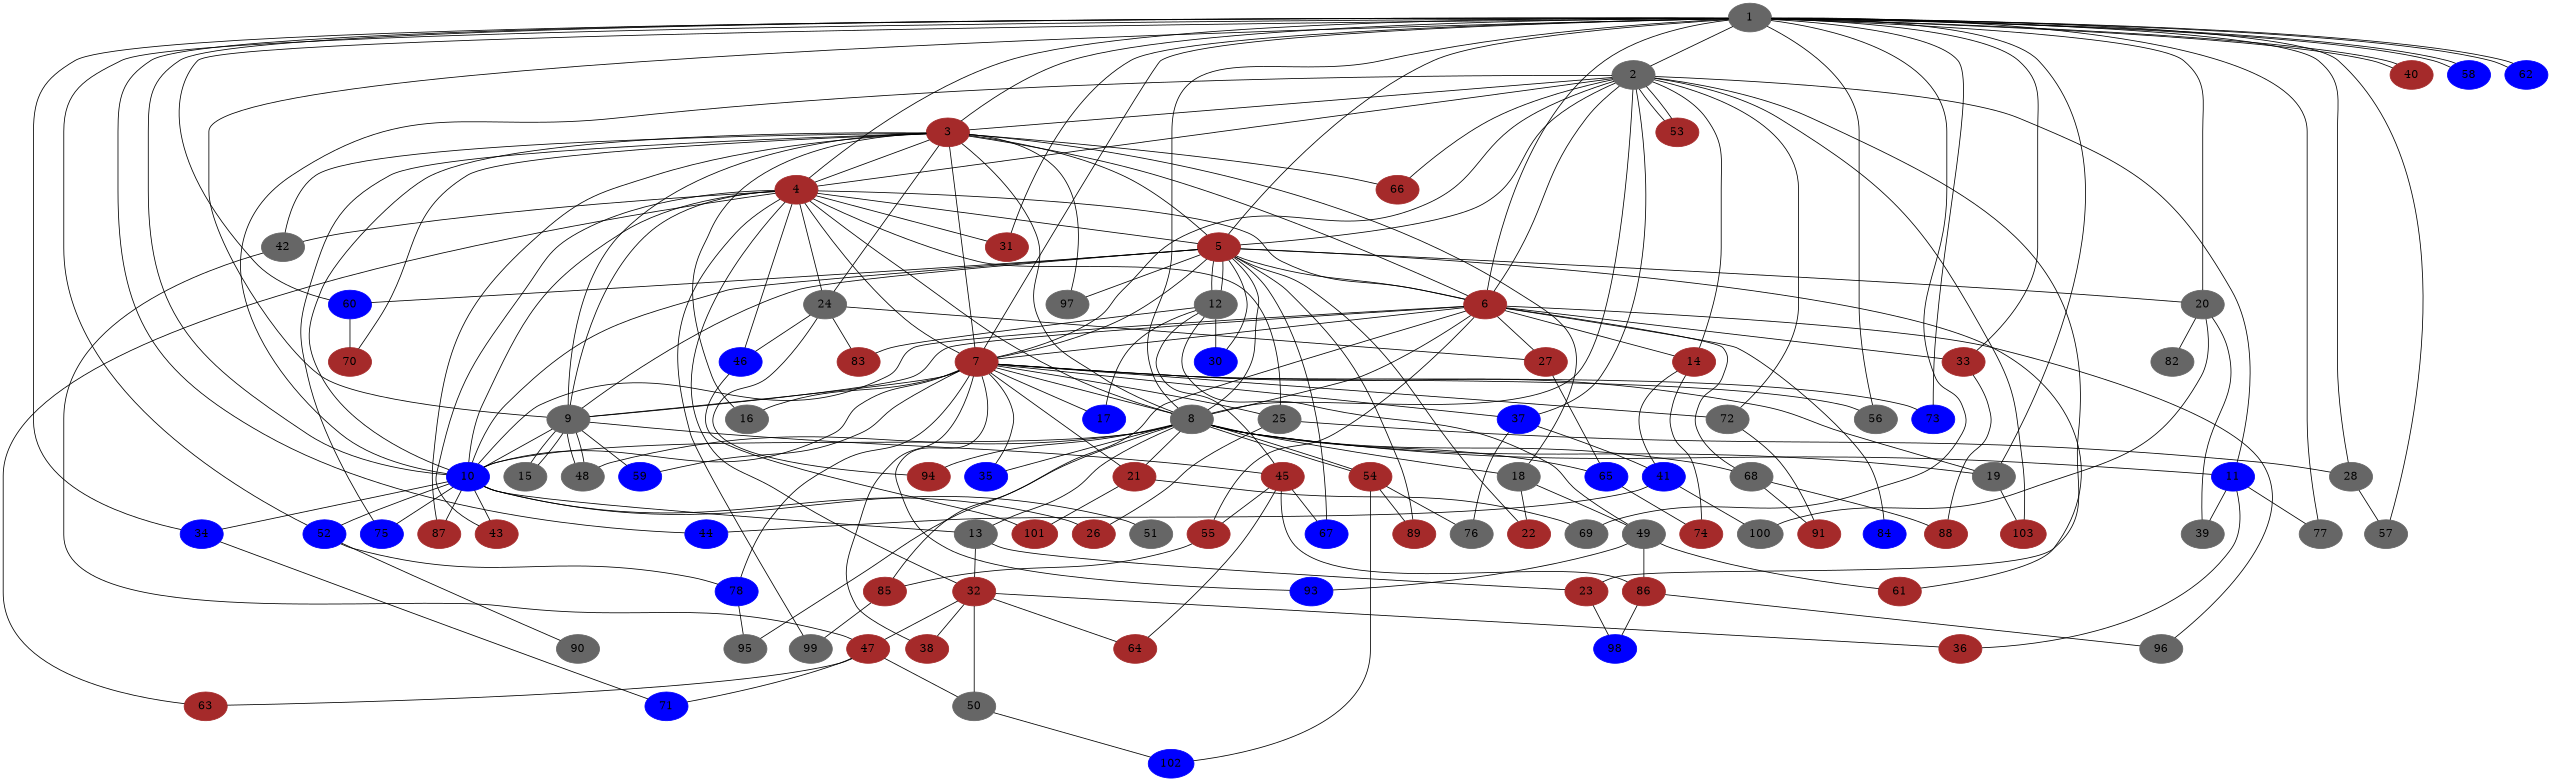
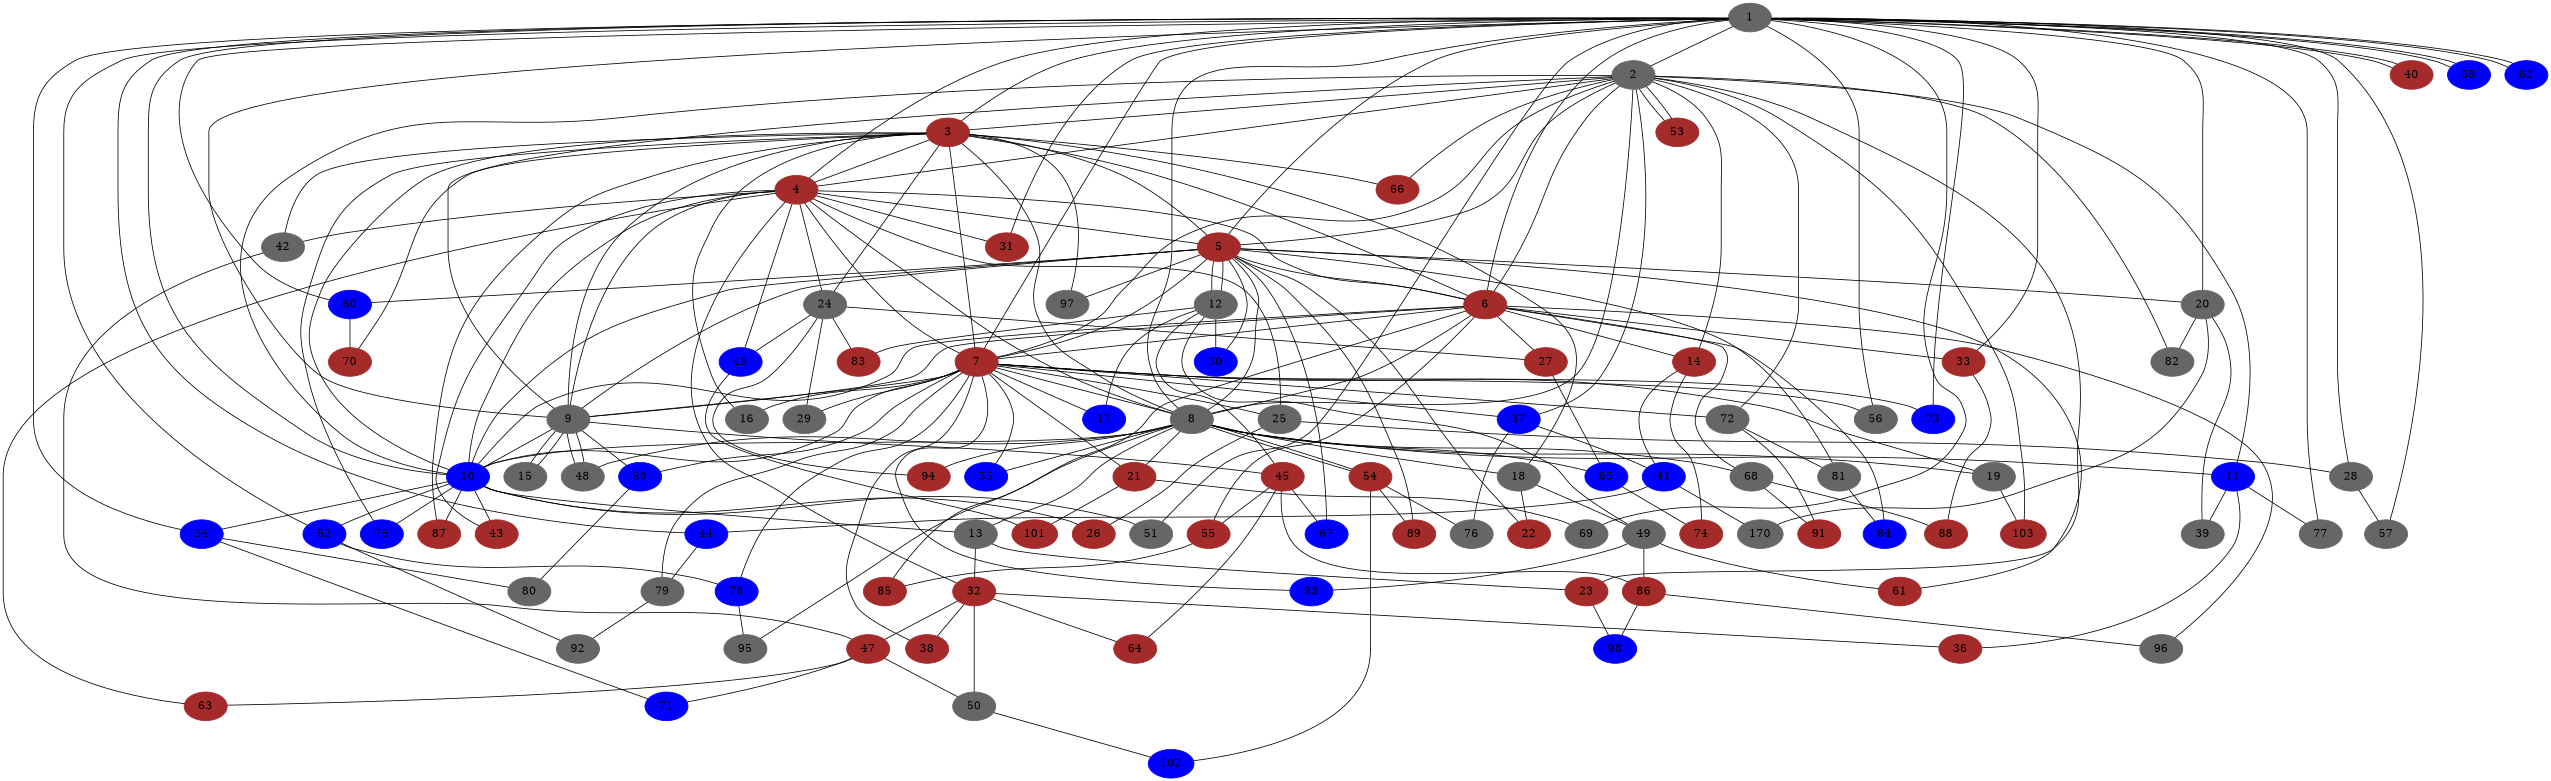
none -> (1969, 110)
none -> (933, 115)
(2075, 128) -> (1447, 234)
none -> (804, 419)
none -> (1839, 477)
(1760, 534) -> (1760, 534)
none -> (529, 592)
none -> (662, 592)
(578, 649) -> (578, 649)
(811, 649) -> none
